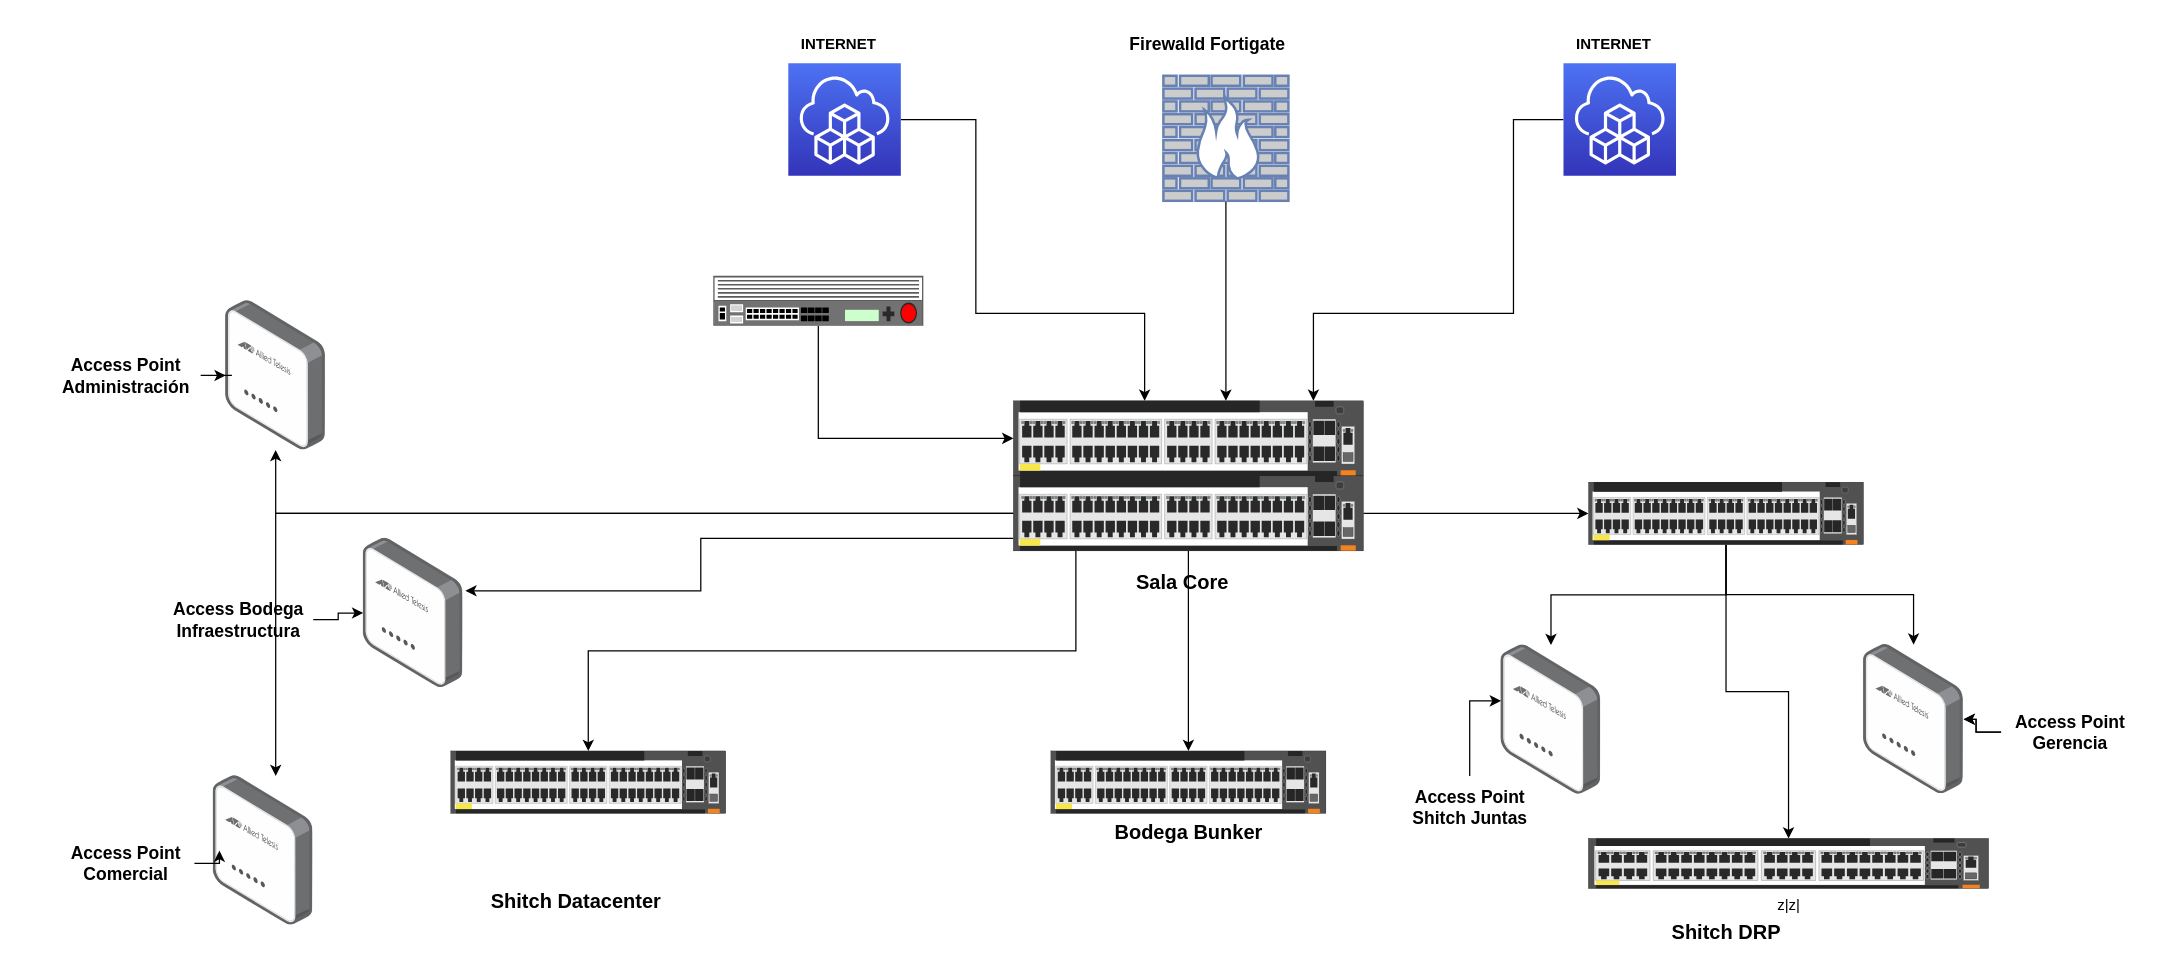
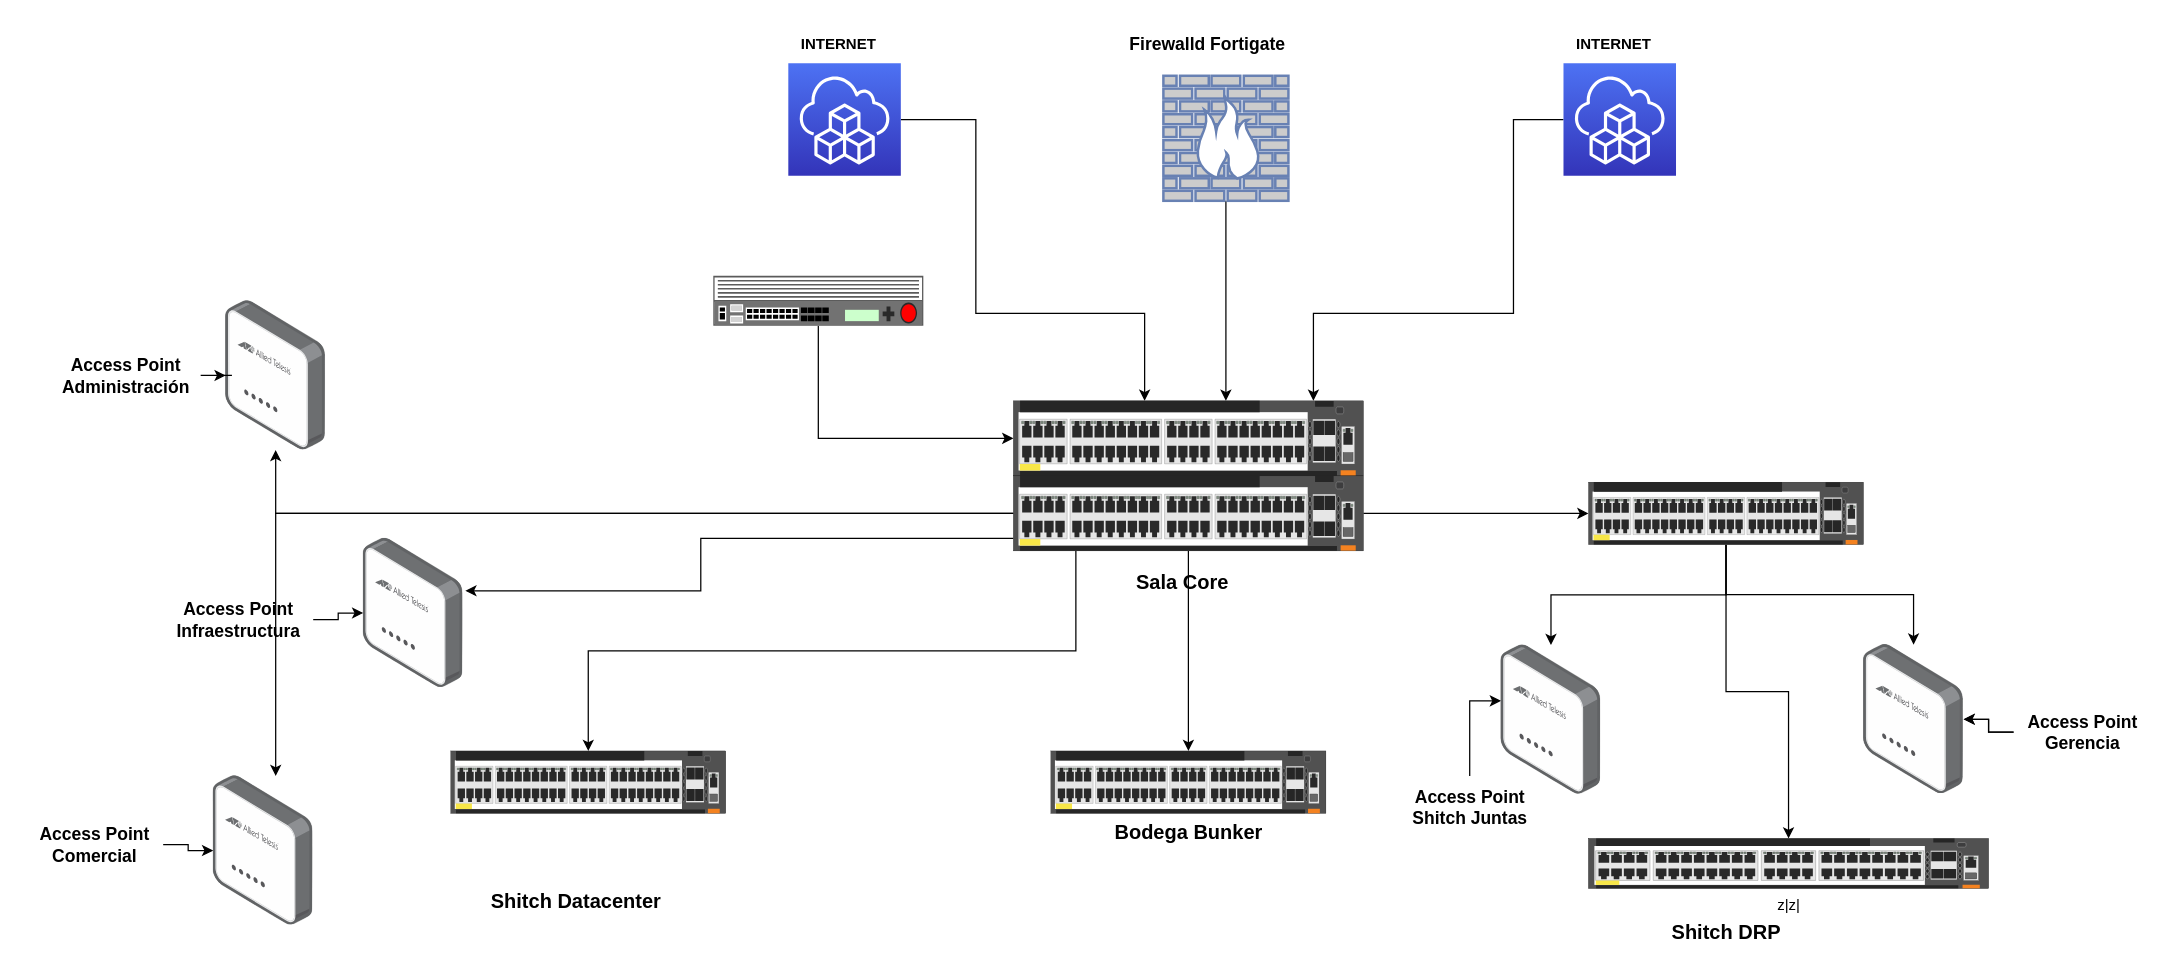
(239, 619) -> (239, 619)
(2069, 732) -> (2082, 732)
(126, 863) -> (94, 844)
